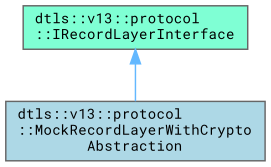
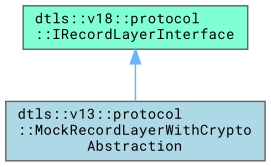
(135, 28) -> (135, 28)
